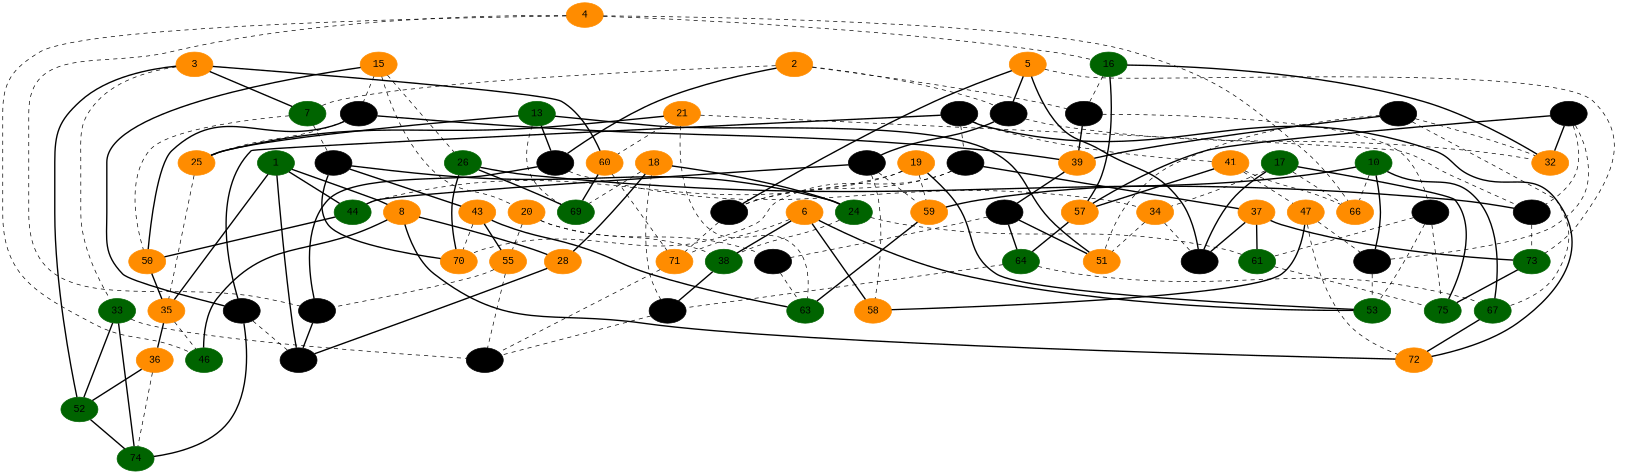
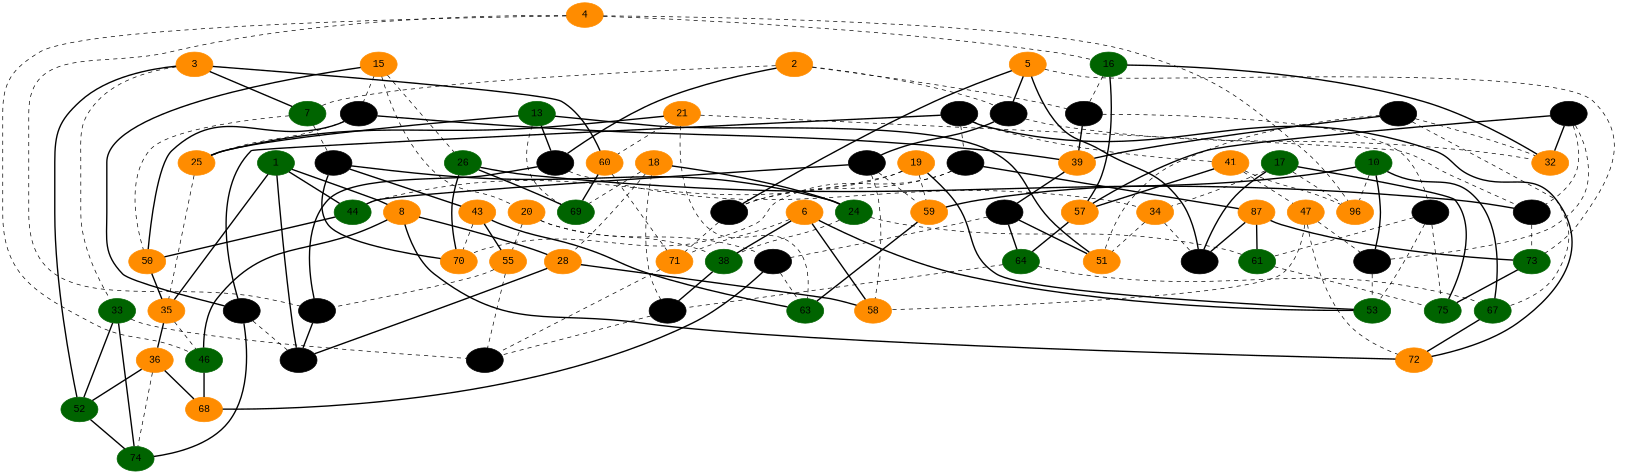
(1256, 212) -> (1256, 212)
(1355, 212) -> (1355, 212)
(611, 214) -> (611, 214)
none -> (719, 283)
(1082, 301) -> (1082, 301)
none -> (204, 409)
